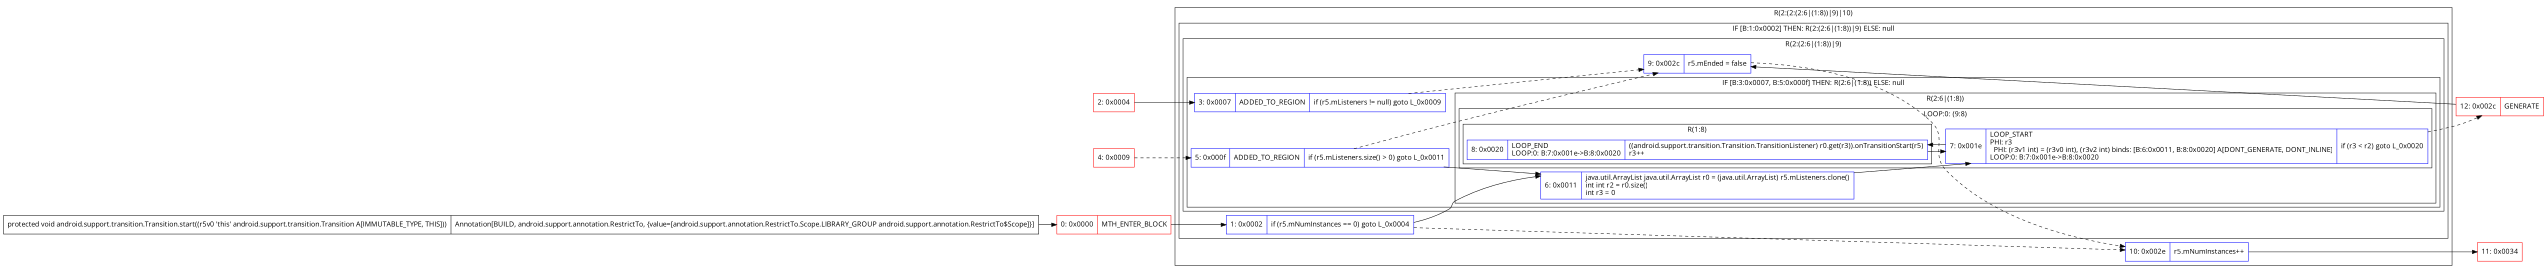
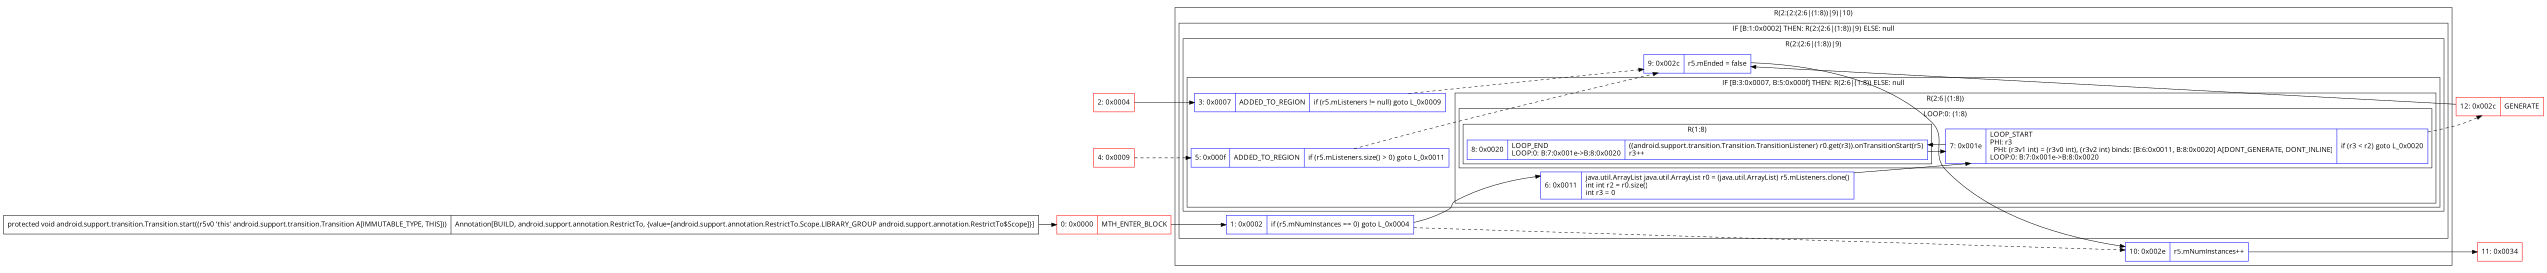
(1945, 114) -> (1945, 114)
(1939, 135) -> (1939, 135)
(1499, 171) -> none
